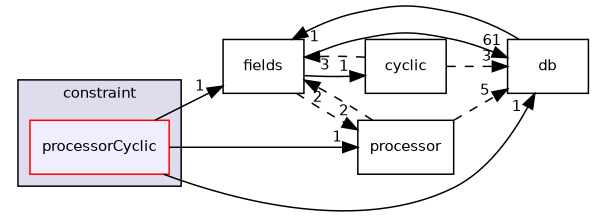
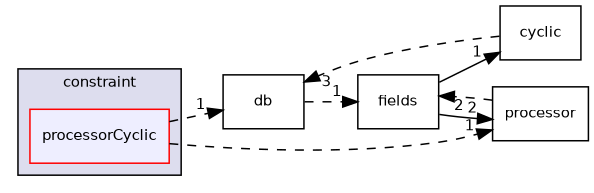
(413, 6) -> (324, 102)
(398, 33) -> none
(342, 56) -> none
(190, 102) -> none
(320, 108) -> (458, 117)
(474, 108) -> none
(256, 147) -> (324, 150)
(364, 210) -> (191, 117)
